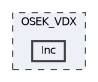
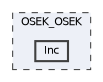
(49, 23) -> (52, 23)
